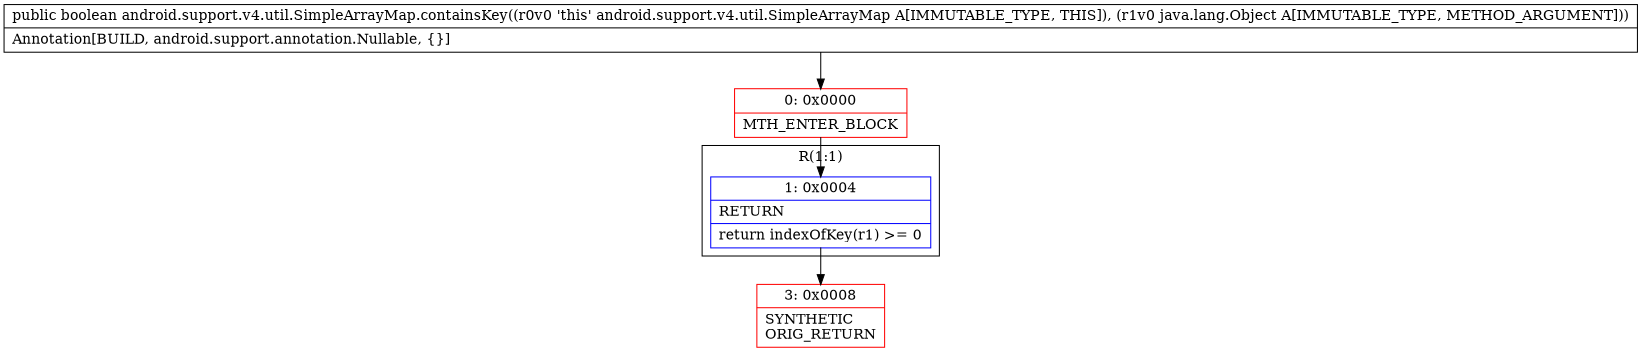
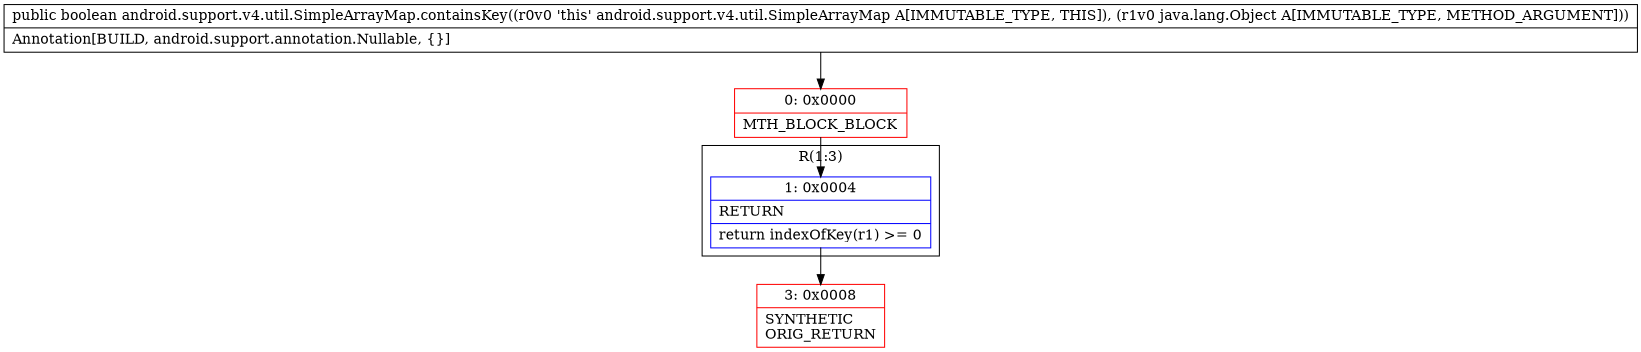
(821, 125) -> (820, 125)
(821, 157) -> (821, 157)
